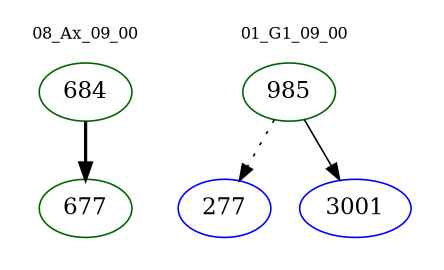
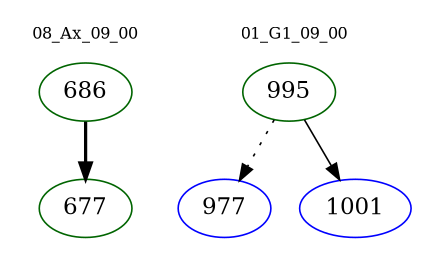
(86, 92) -> (86, 92)
(289, 92) -> (289, 92)
(225, 208) -> (225, 208)
(355, 208) -> (355, 208)
